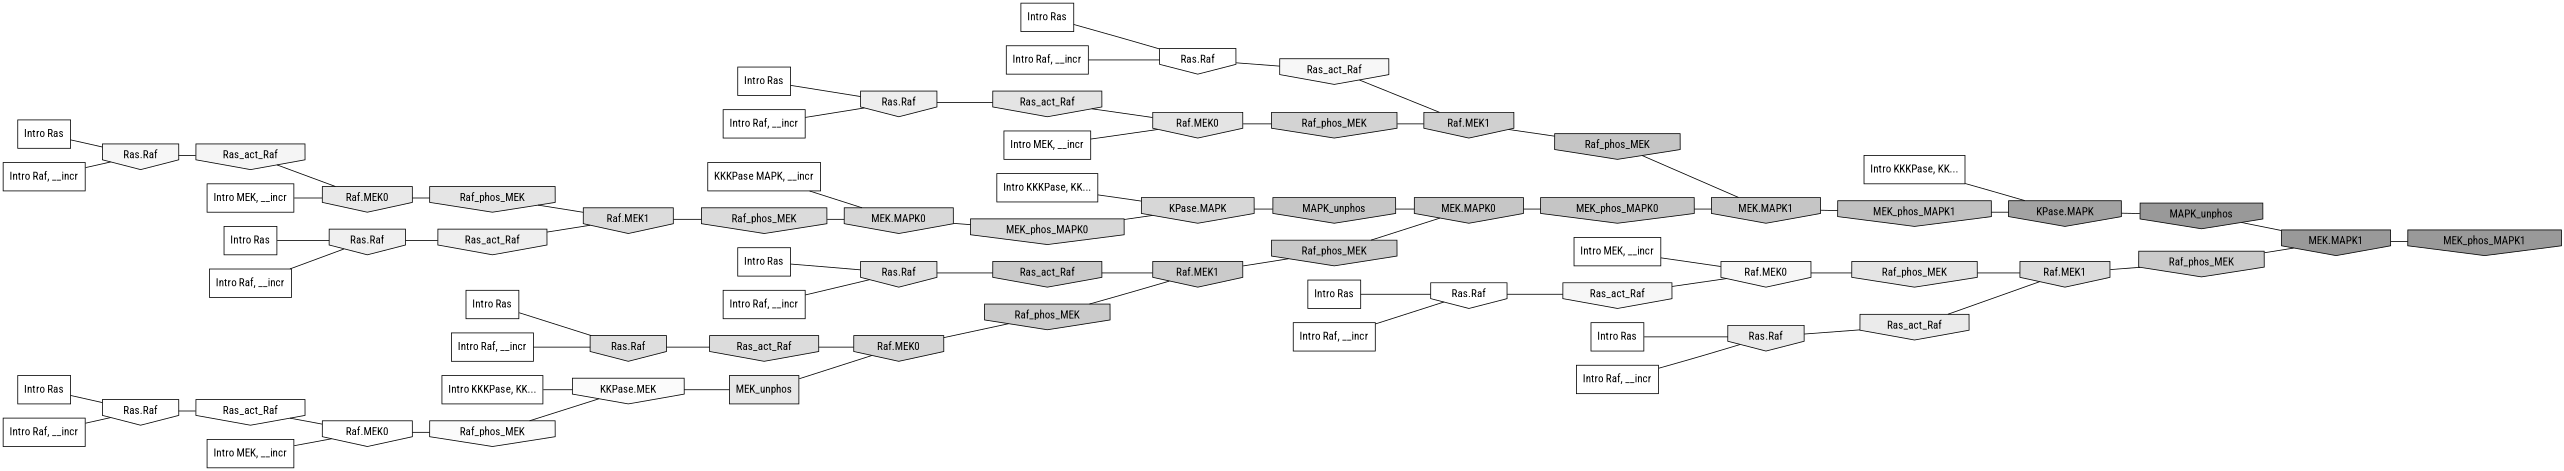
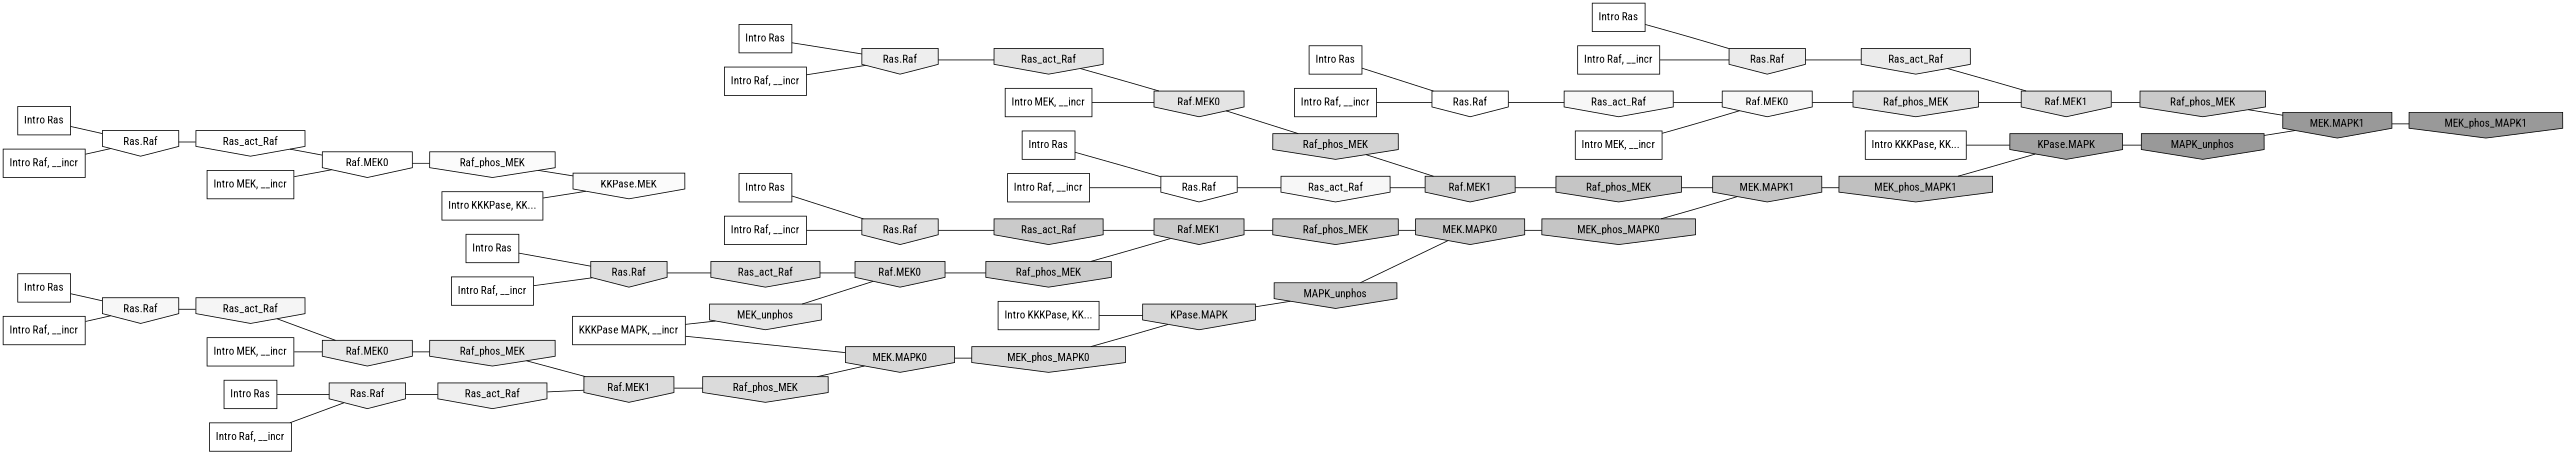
(707, 390) -> (700, 323)
(764, 390) -> (765, 316)
